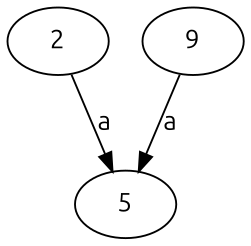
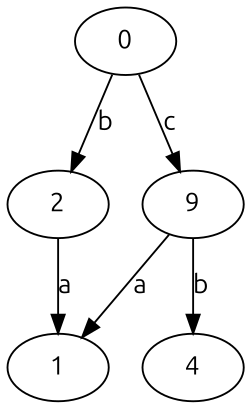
none -> (126, 41)
(126, 204) -> (58, 368)
none -> (193, 368)
